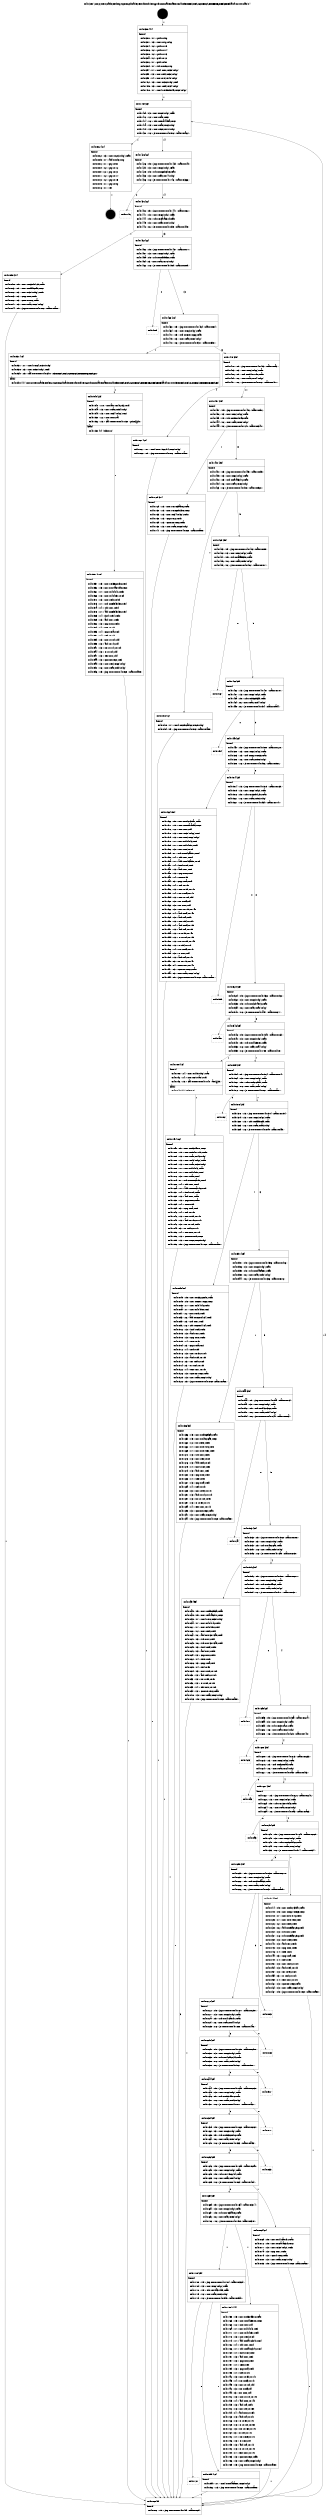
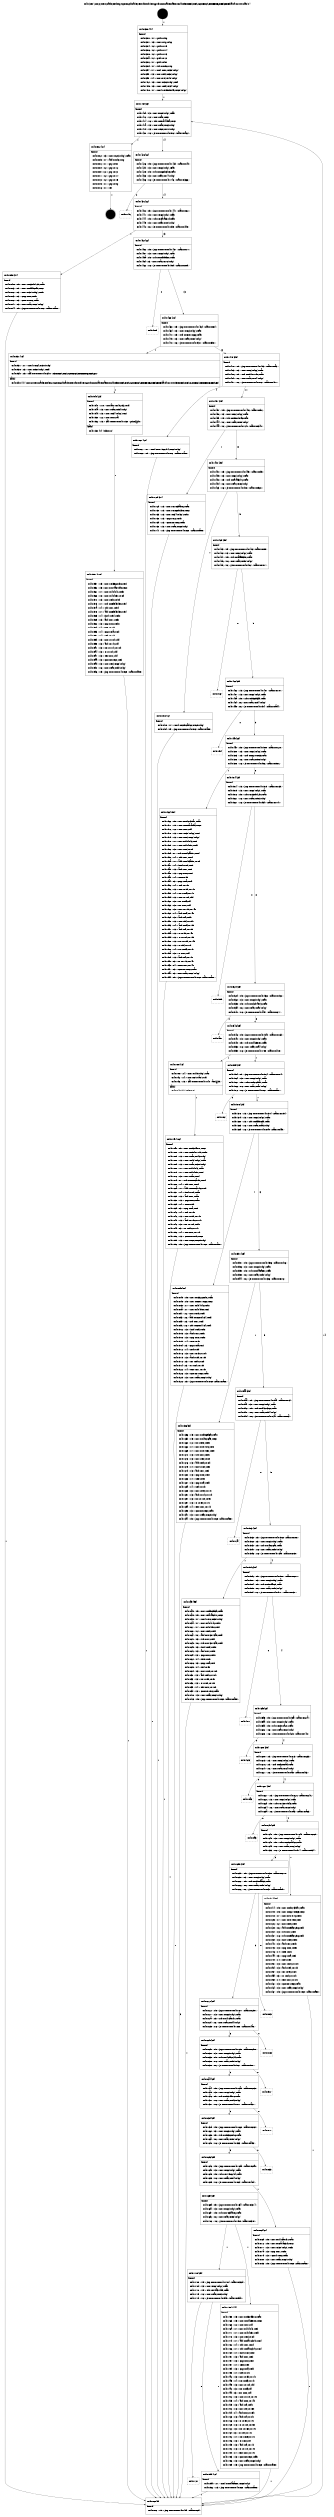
(229, 2189) -> none
